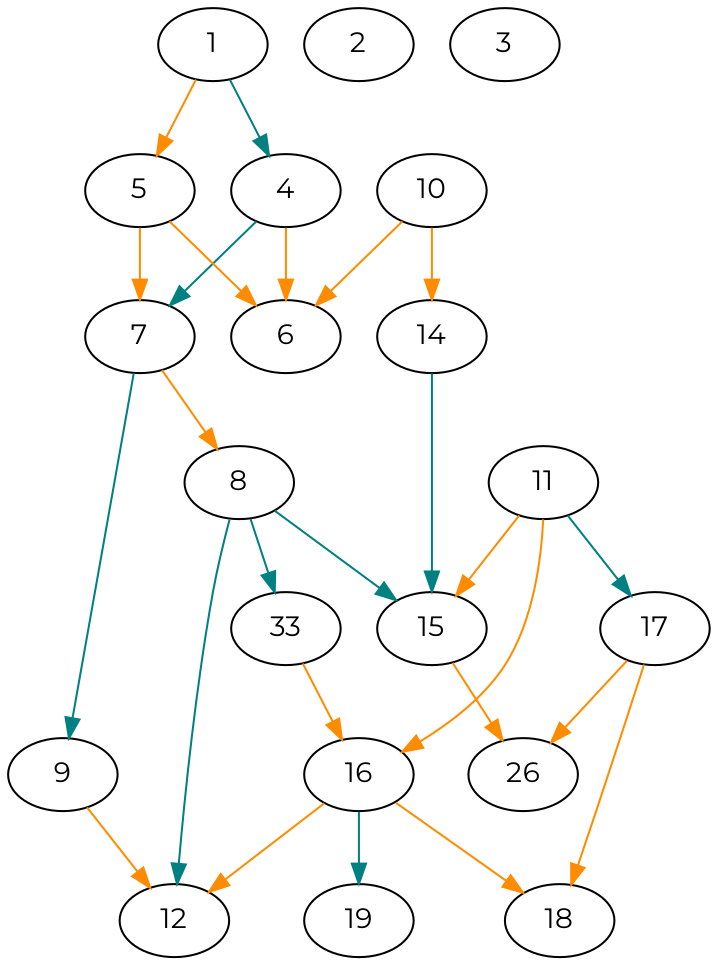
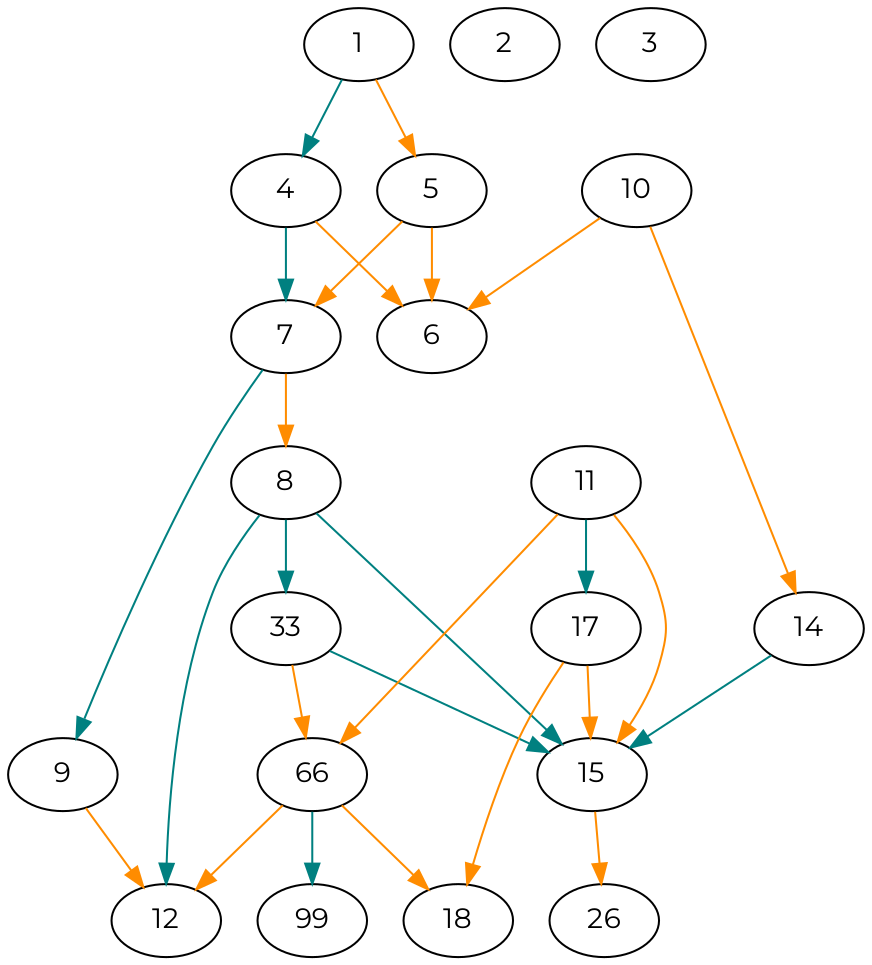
(596, 694) -> (589, 692)
none -> (430, 697)
(359, 775) -> (312, 775)
(359, 921) -> (312, 921)
